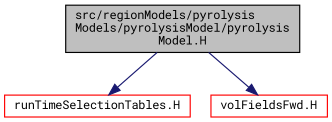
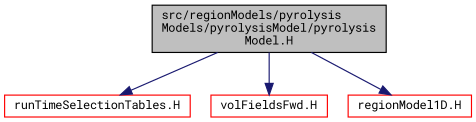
none -> (410, 106)
